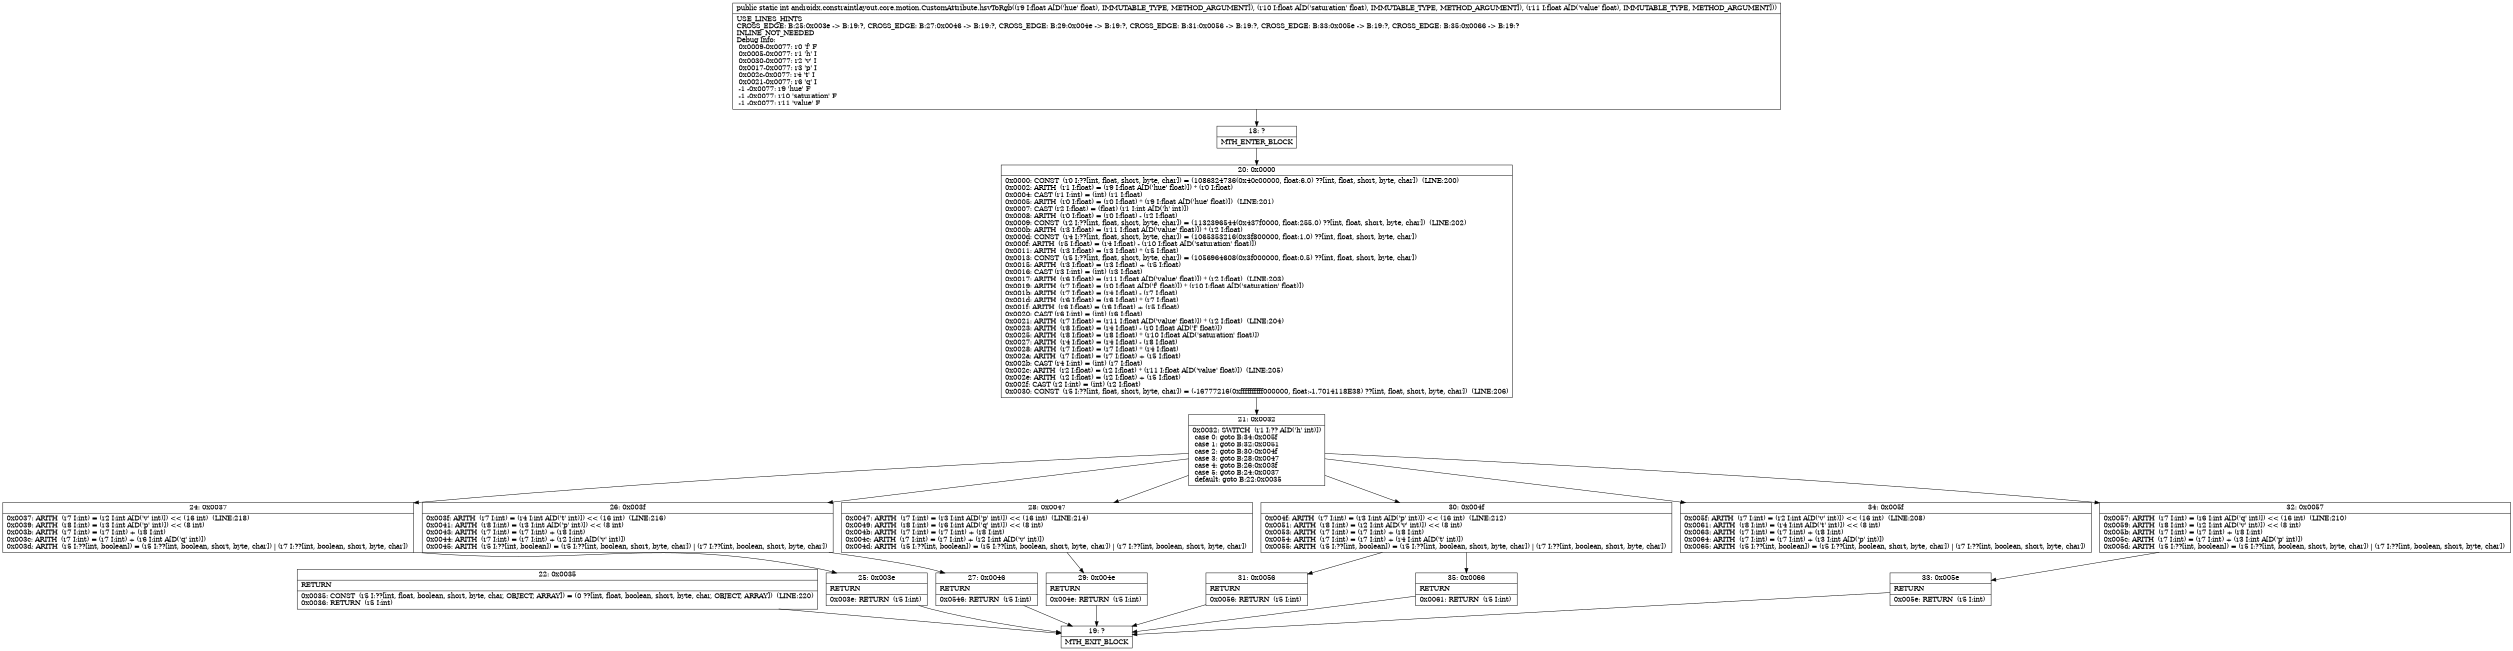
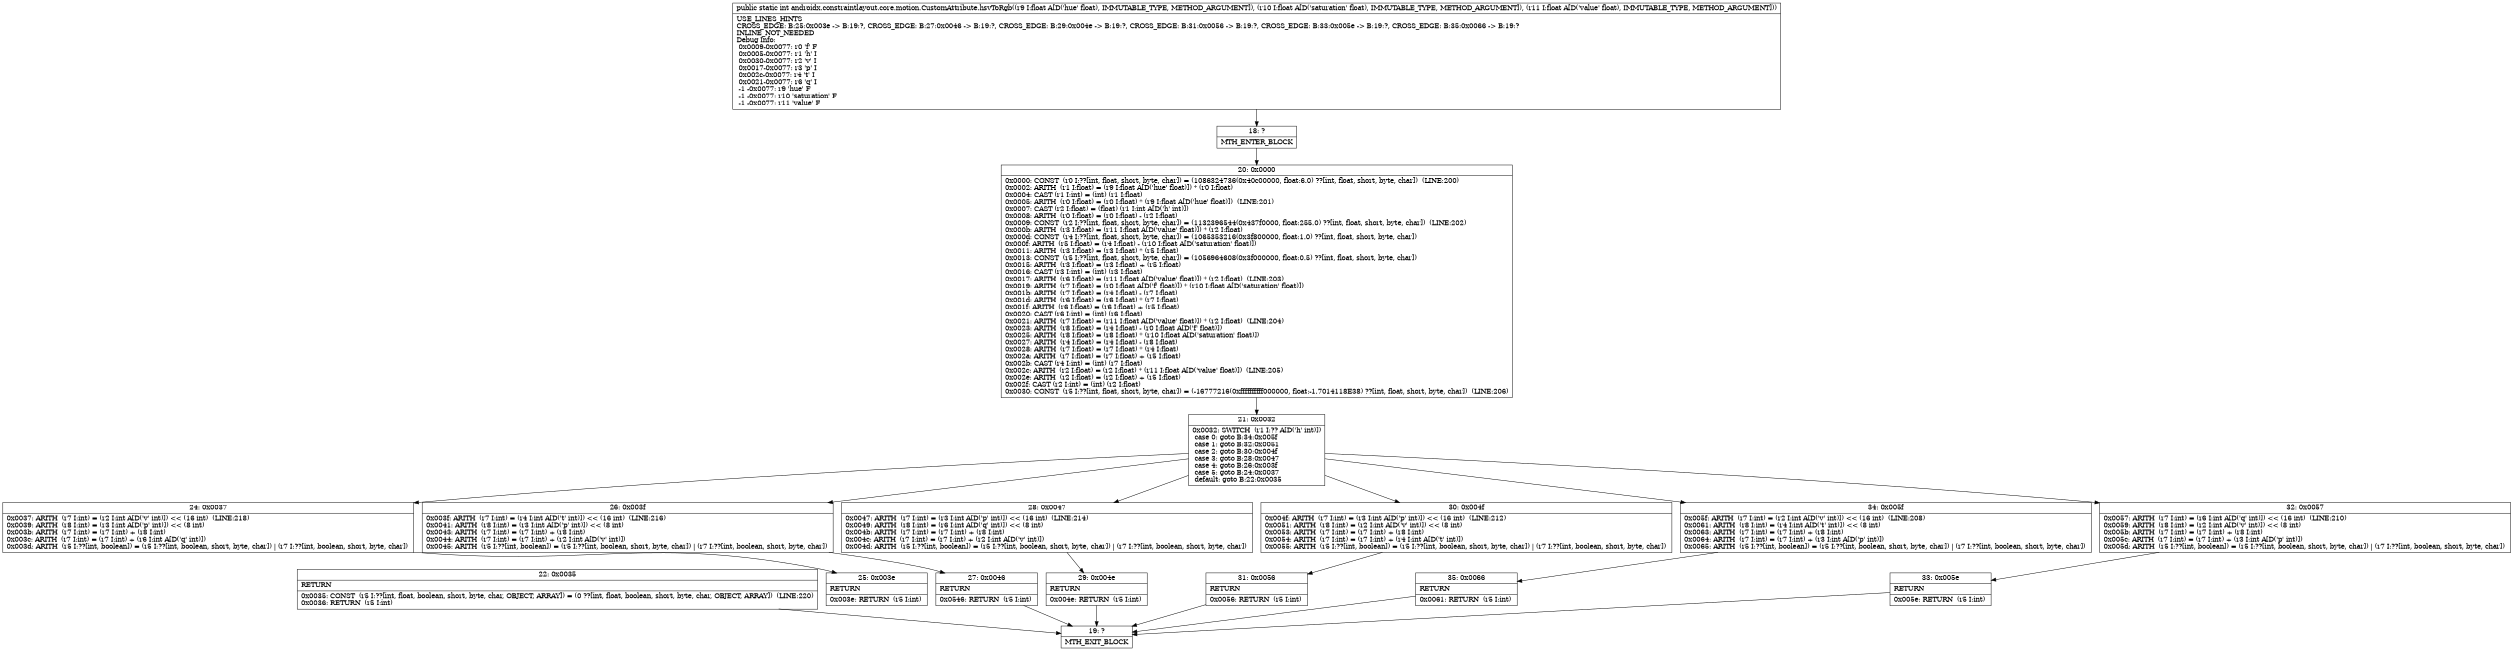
(1466, 560) -> (1620, 567)
(987, 621) -> none
